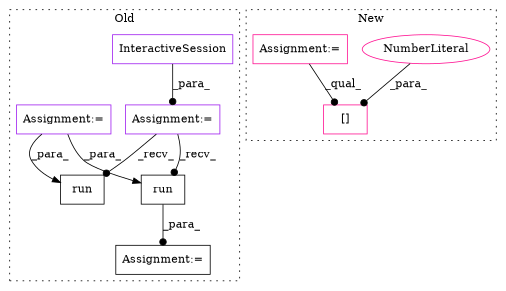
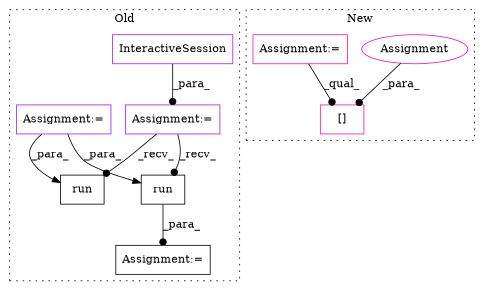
(426, 49) -> (415, 49)
